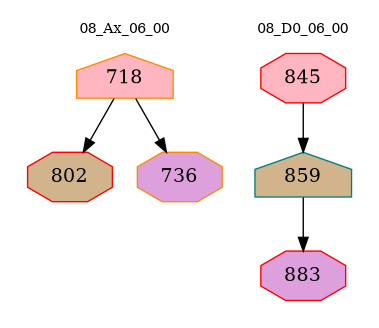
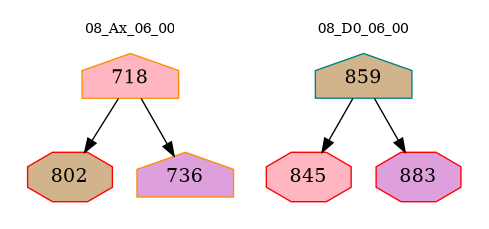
(303, 121) -> (341, 119)
(180, 177) -> (185, 177)
